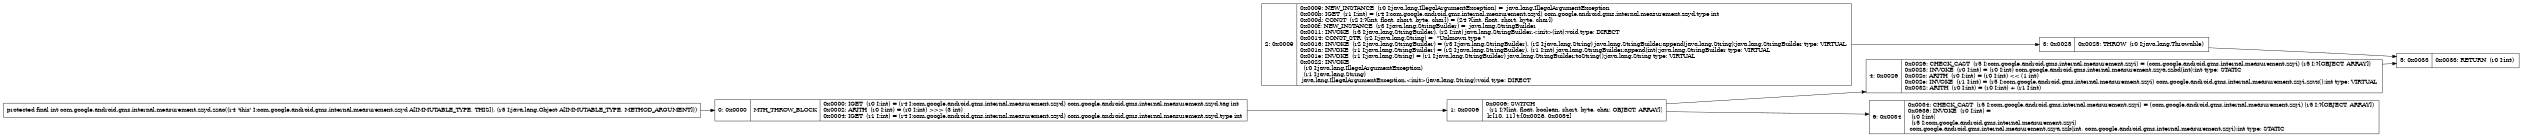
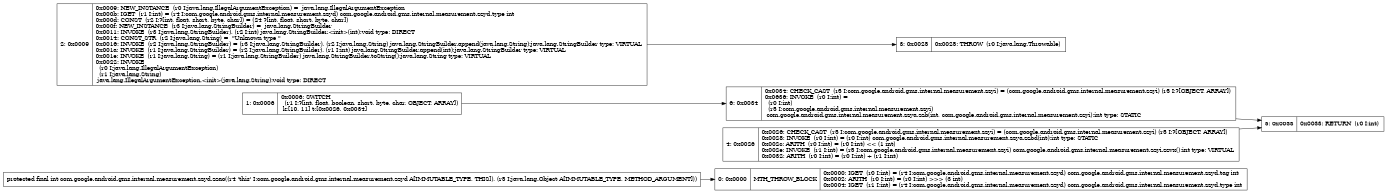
(2301, 52) -> (1247, 119)
(1764, 98) -> none
(1345, 110) -> none
